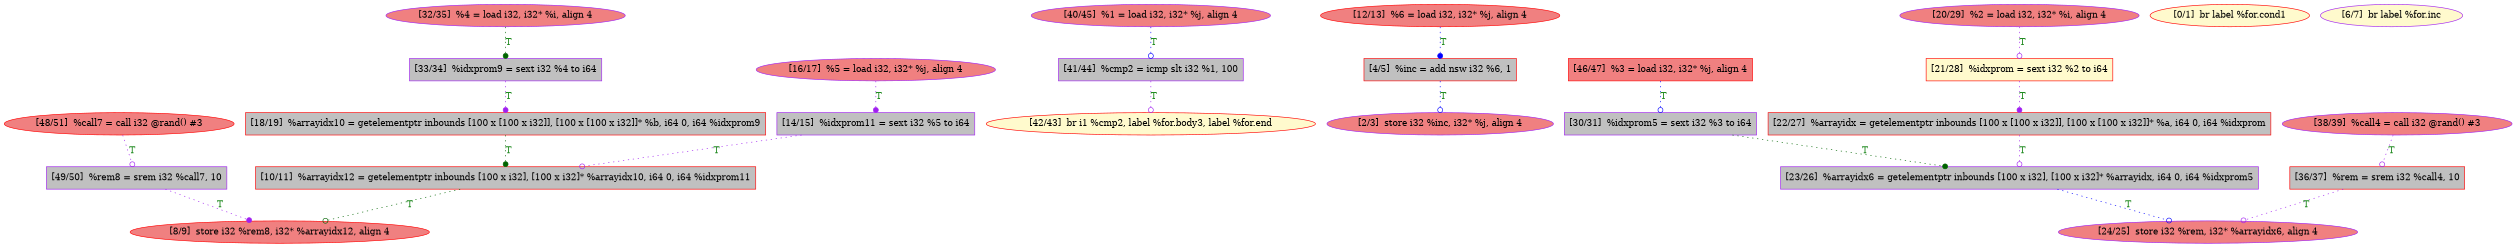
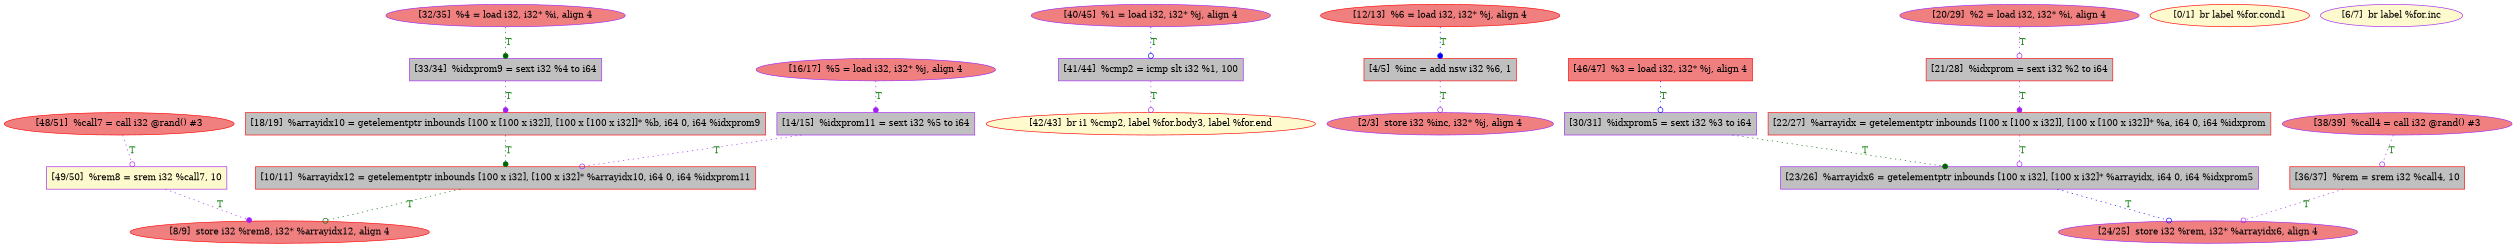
(2019, 70) -> (2019, 70)
(1440, 94) -> (1440, 94)
(137, 178) -> (137, 178)
